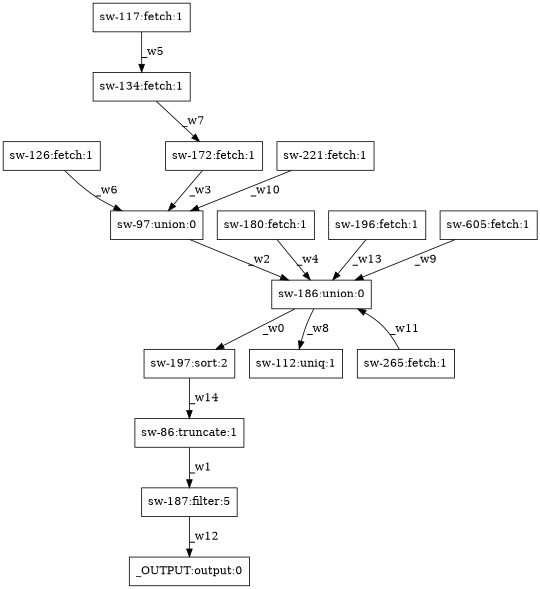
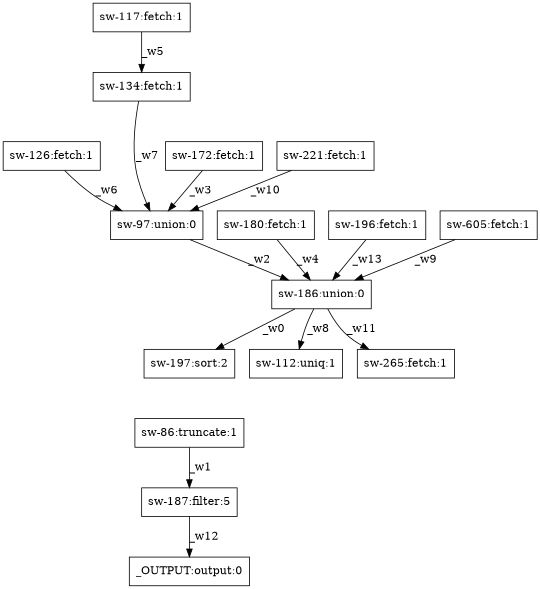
(175, 119) -> (134, 153)
(385, 328) -> (342, 330)
(189, 394) -> none
